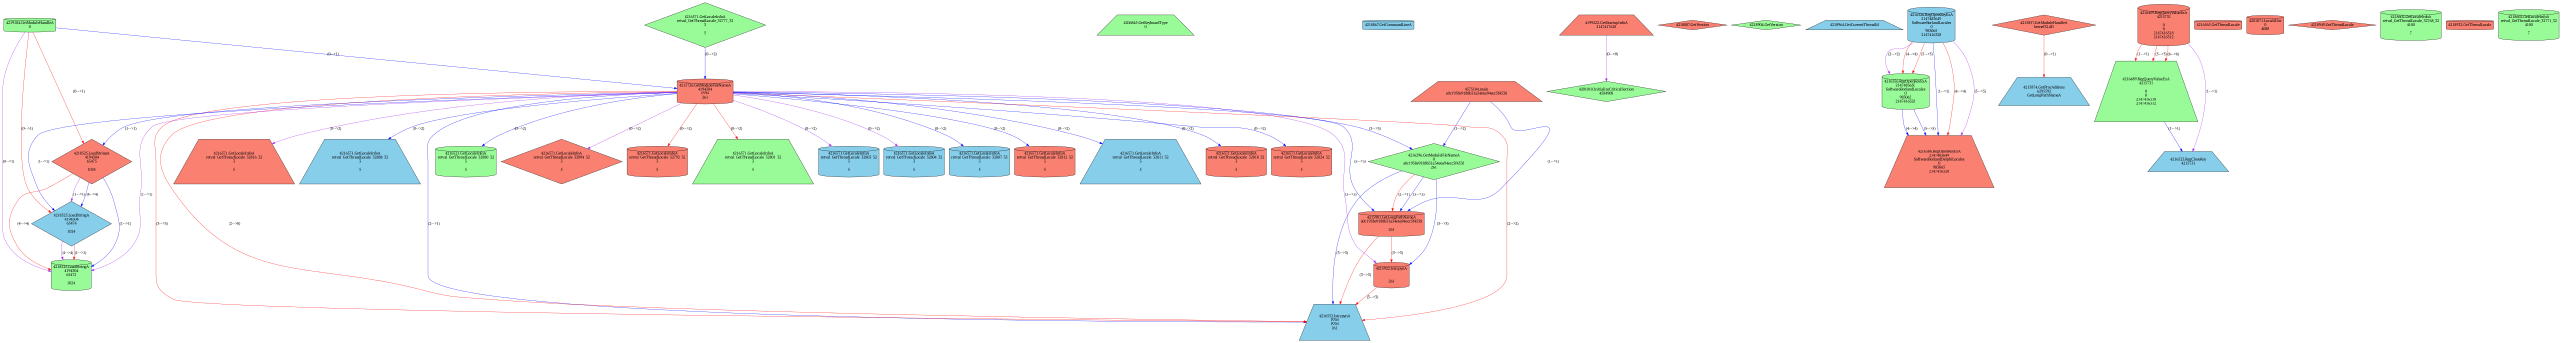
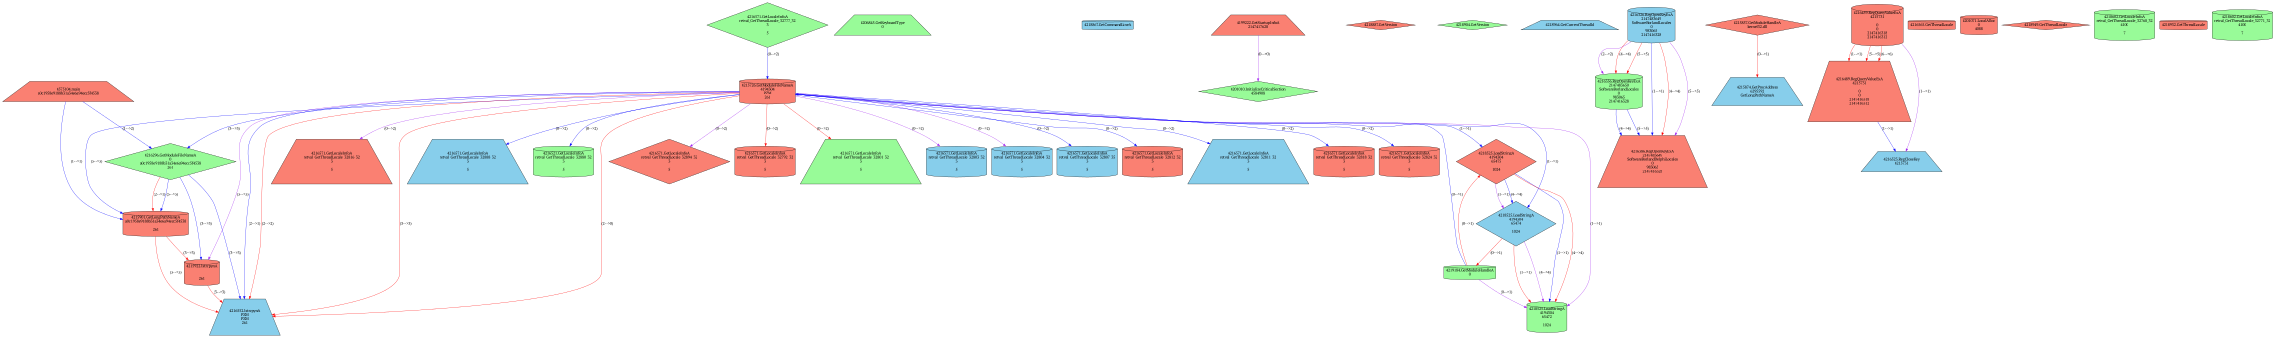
(2146, 91) -> (1859, 91)
(21, 126) -> (1490, 251)
